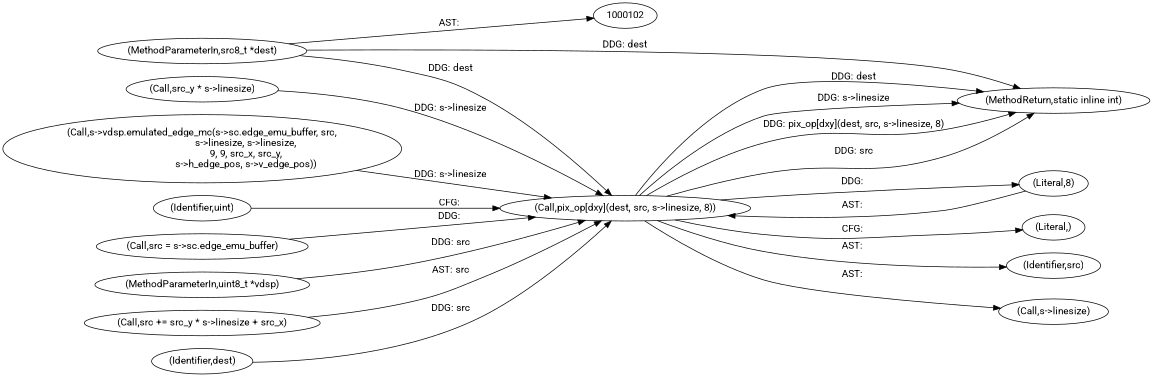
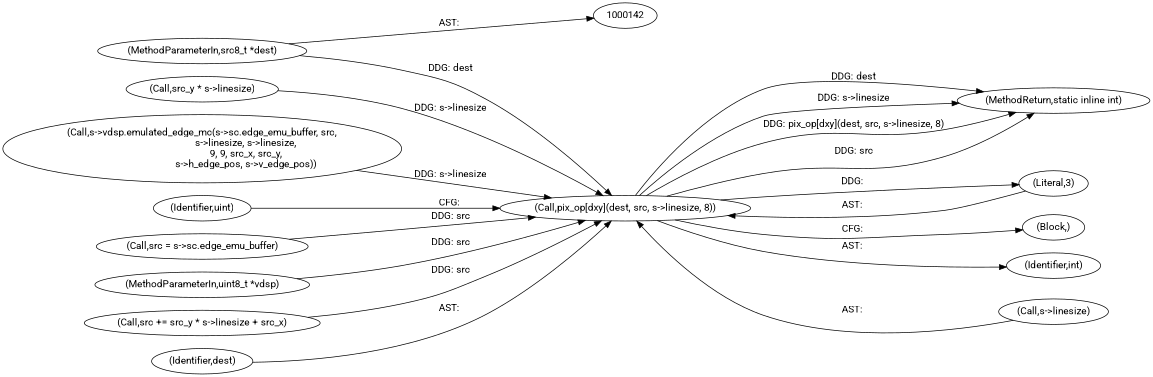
(625, 16) -> (625, 16)
(662, 52) -> none
(1054, 183) -> (1054, 183)
(451, 216) -> (451, 216)
(1054, 227) -> (1054, 227)
(1054, 266) -> (1054, 266)
(451, 270) -> (451, 270)
(812, 290) -> (812, 327)
(451, 308) -> (451, 308)
